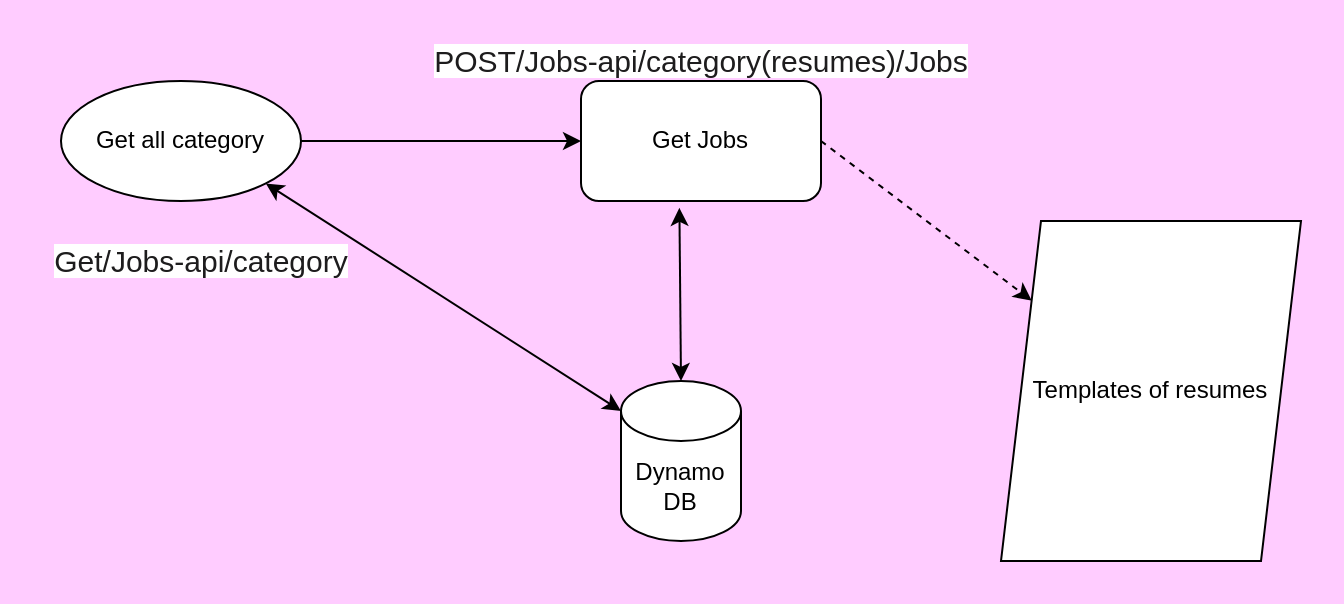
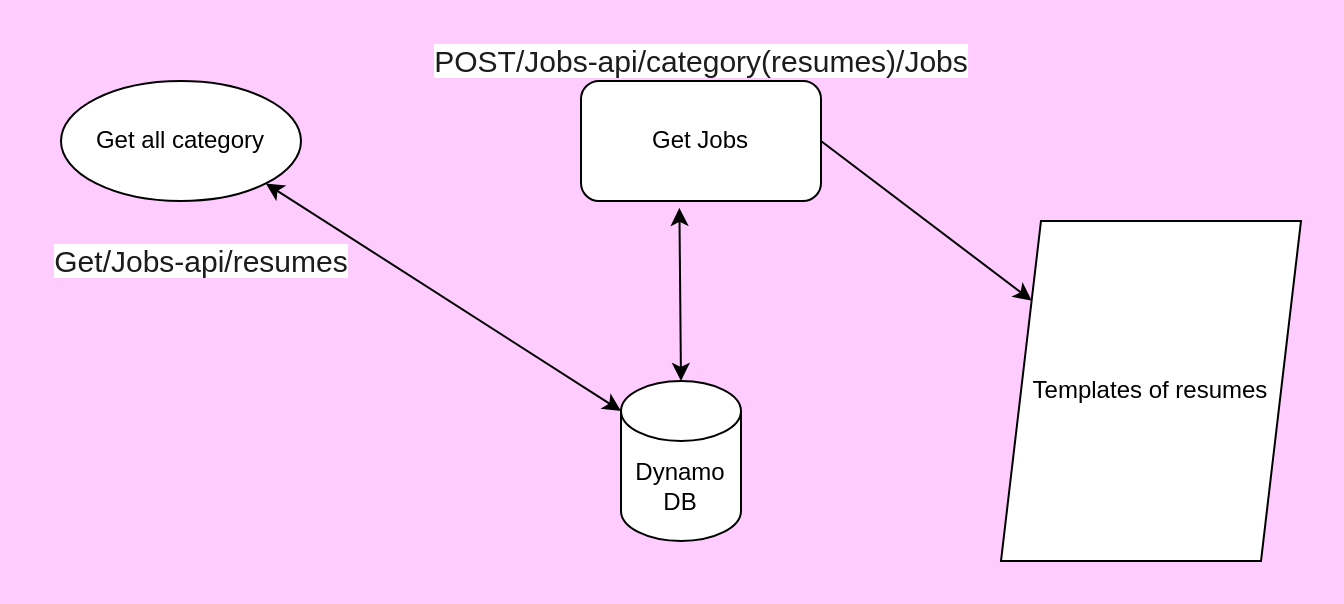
(434, 141) -> none
(922, 218) -> (922, 218)
(202, 261) -> (202, 261)
